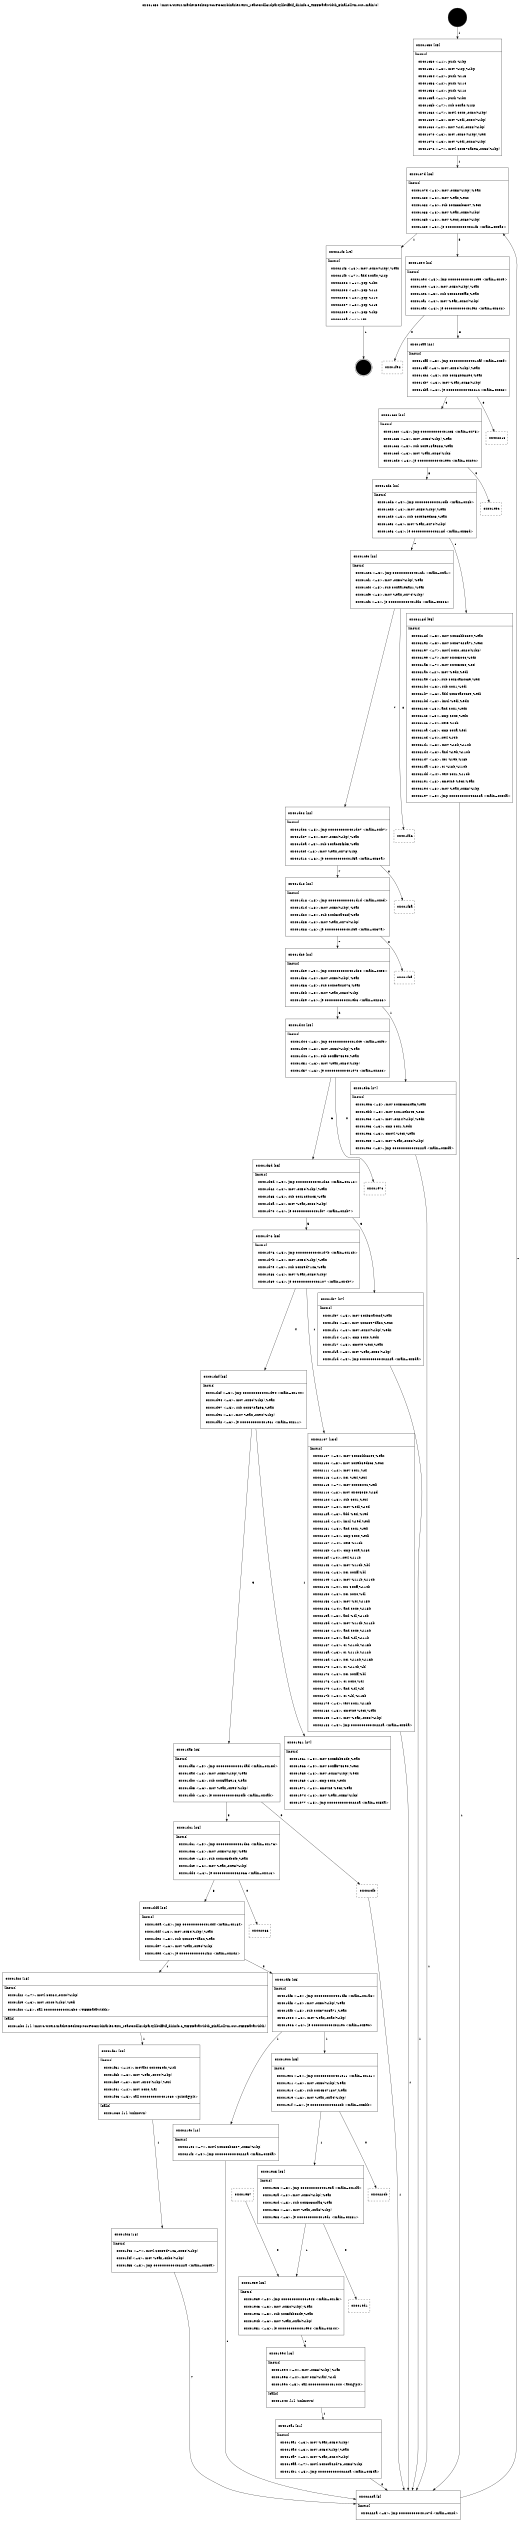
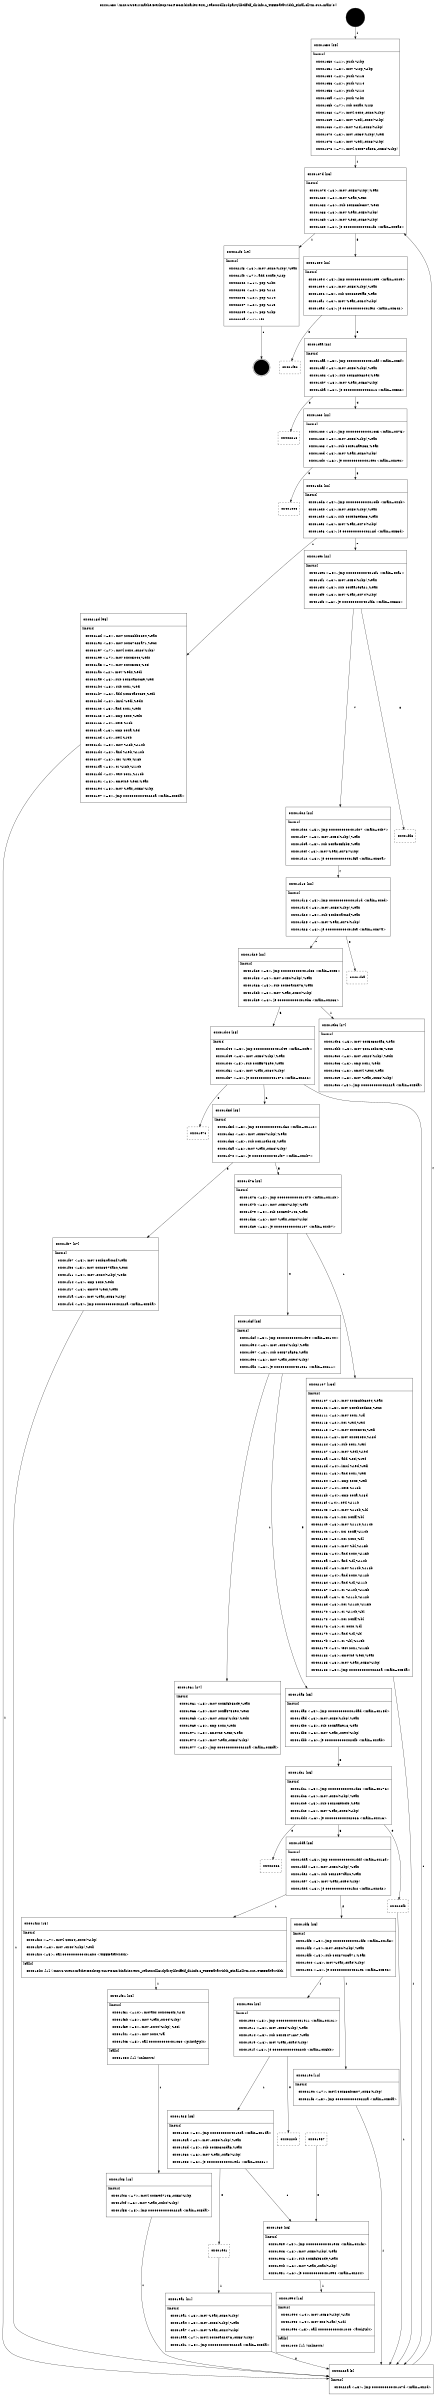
(404, 907) -> none
(427, 1822) -> (421, 1681)
(310, 1842) -> (400, 1859)
(322, 2413) -> (219, 2274)
